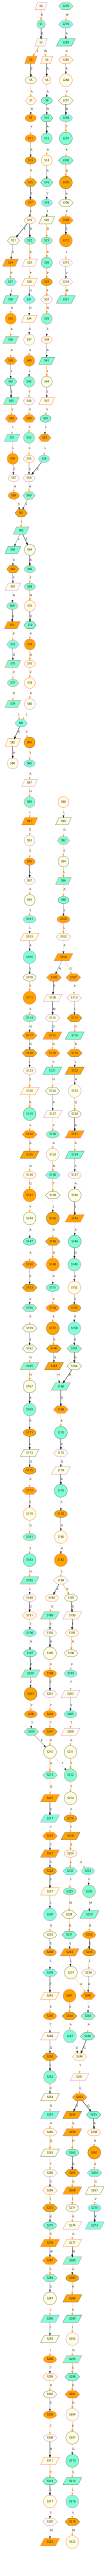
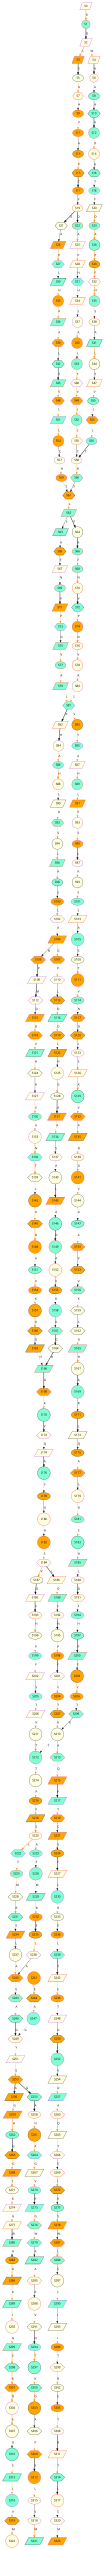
(29, 478) -> (77, 460)
none -> (58, 765)
(52, 1598) -> (57, 1580)
none -> (34, 2216)
